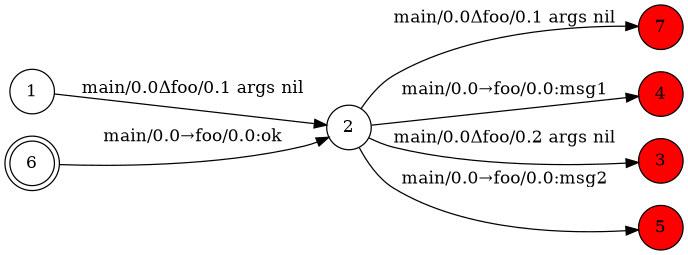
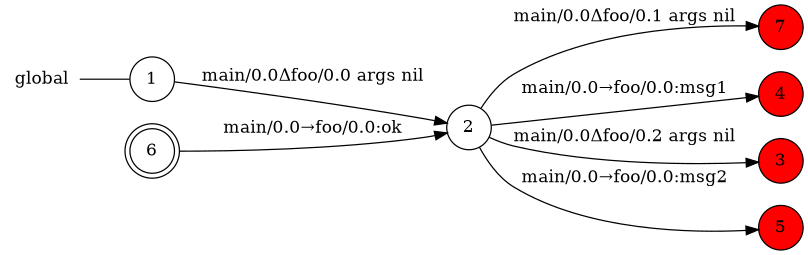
none -> (42, 79)
(193, 88) -> (313, 76)
